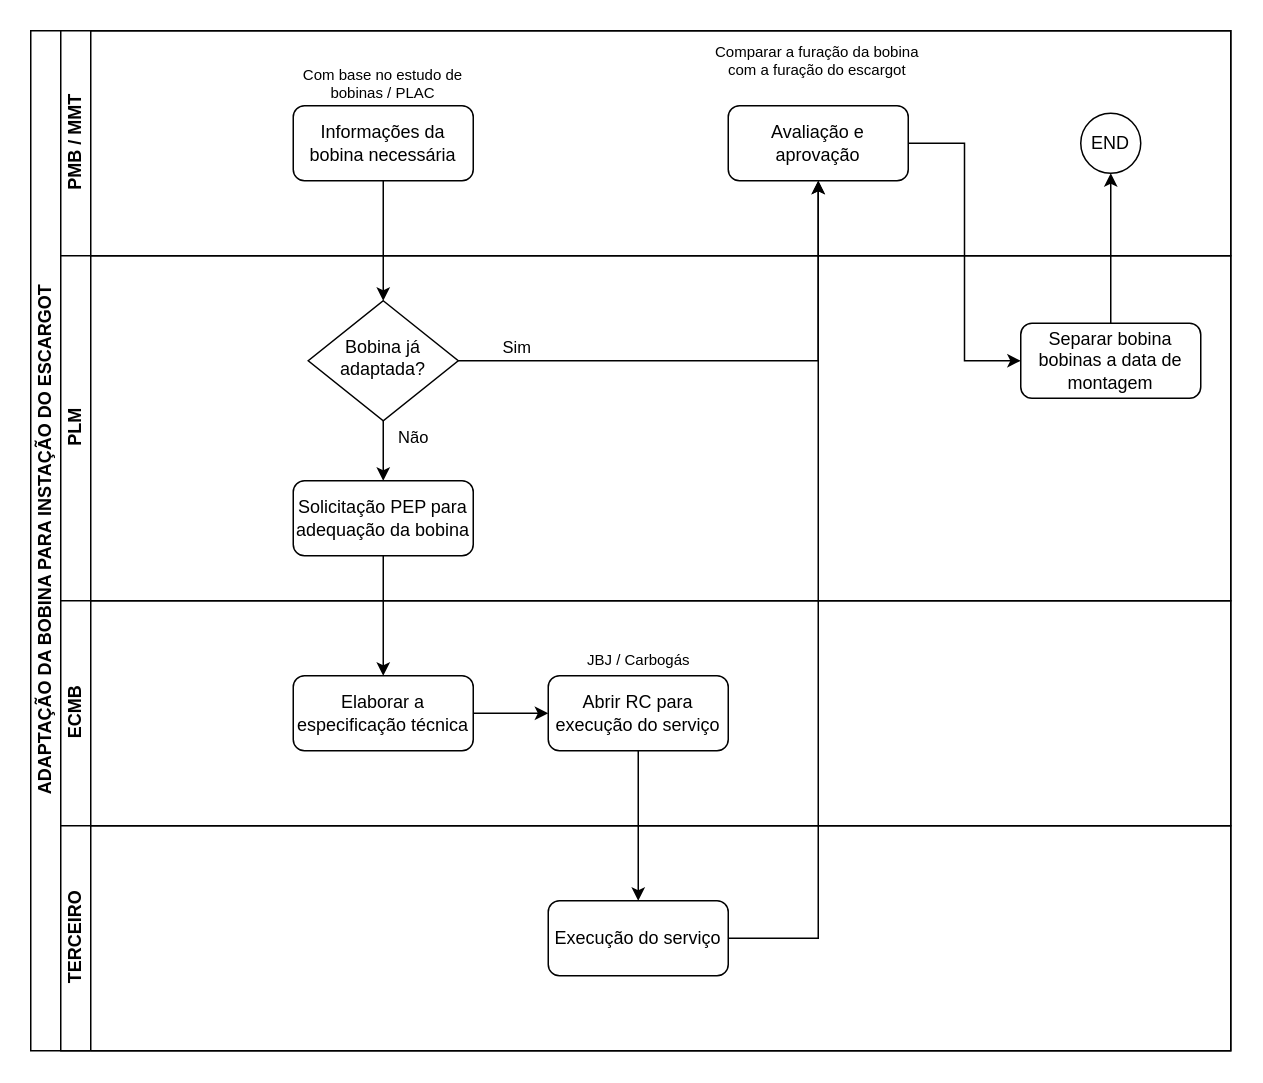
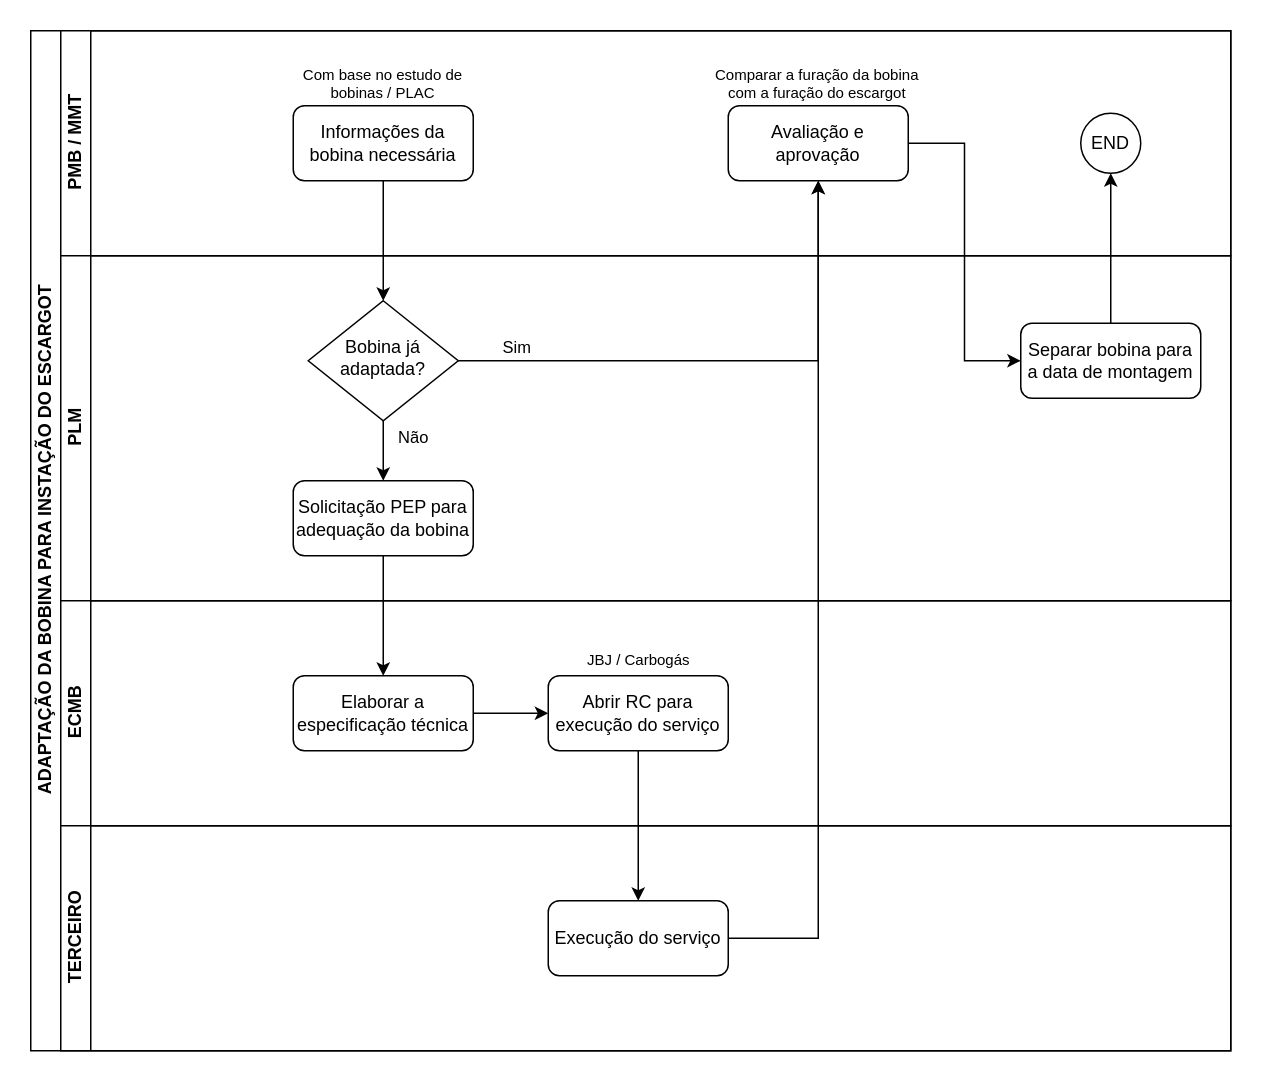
(818, 61) -> (818, 83)
(1111, 361) -> (1111, 361)
